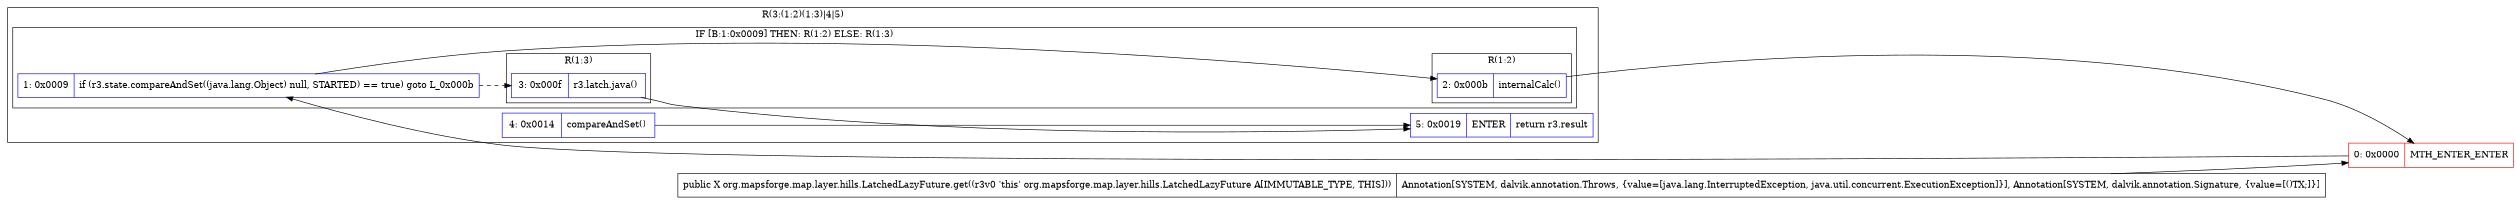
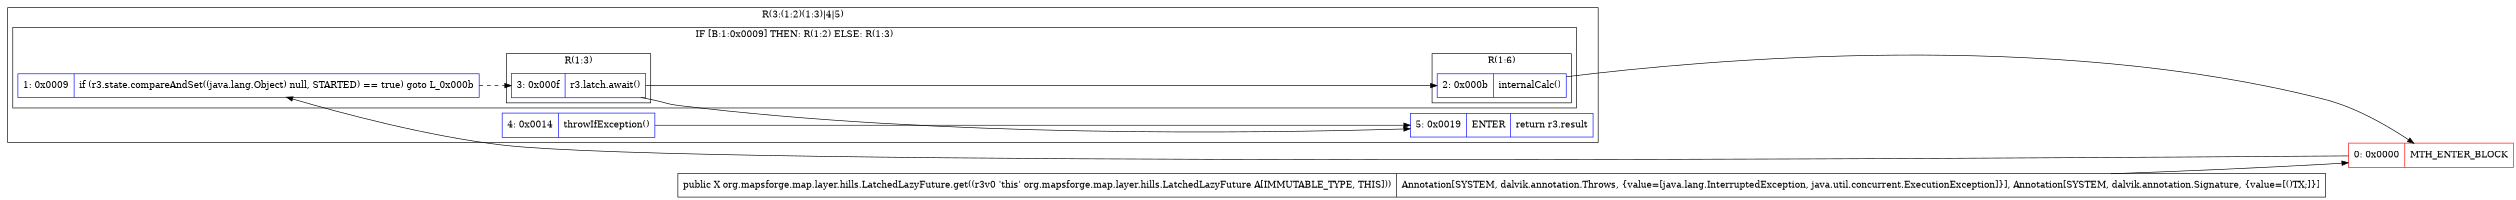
(873, 45) -> (1038, 86)
(1502, 61) -> (1502, 61)
(605, 85) -> (605, 85)
(606, 125) -> (607, 125)
(2459, 155) -> (2459, 155)
